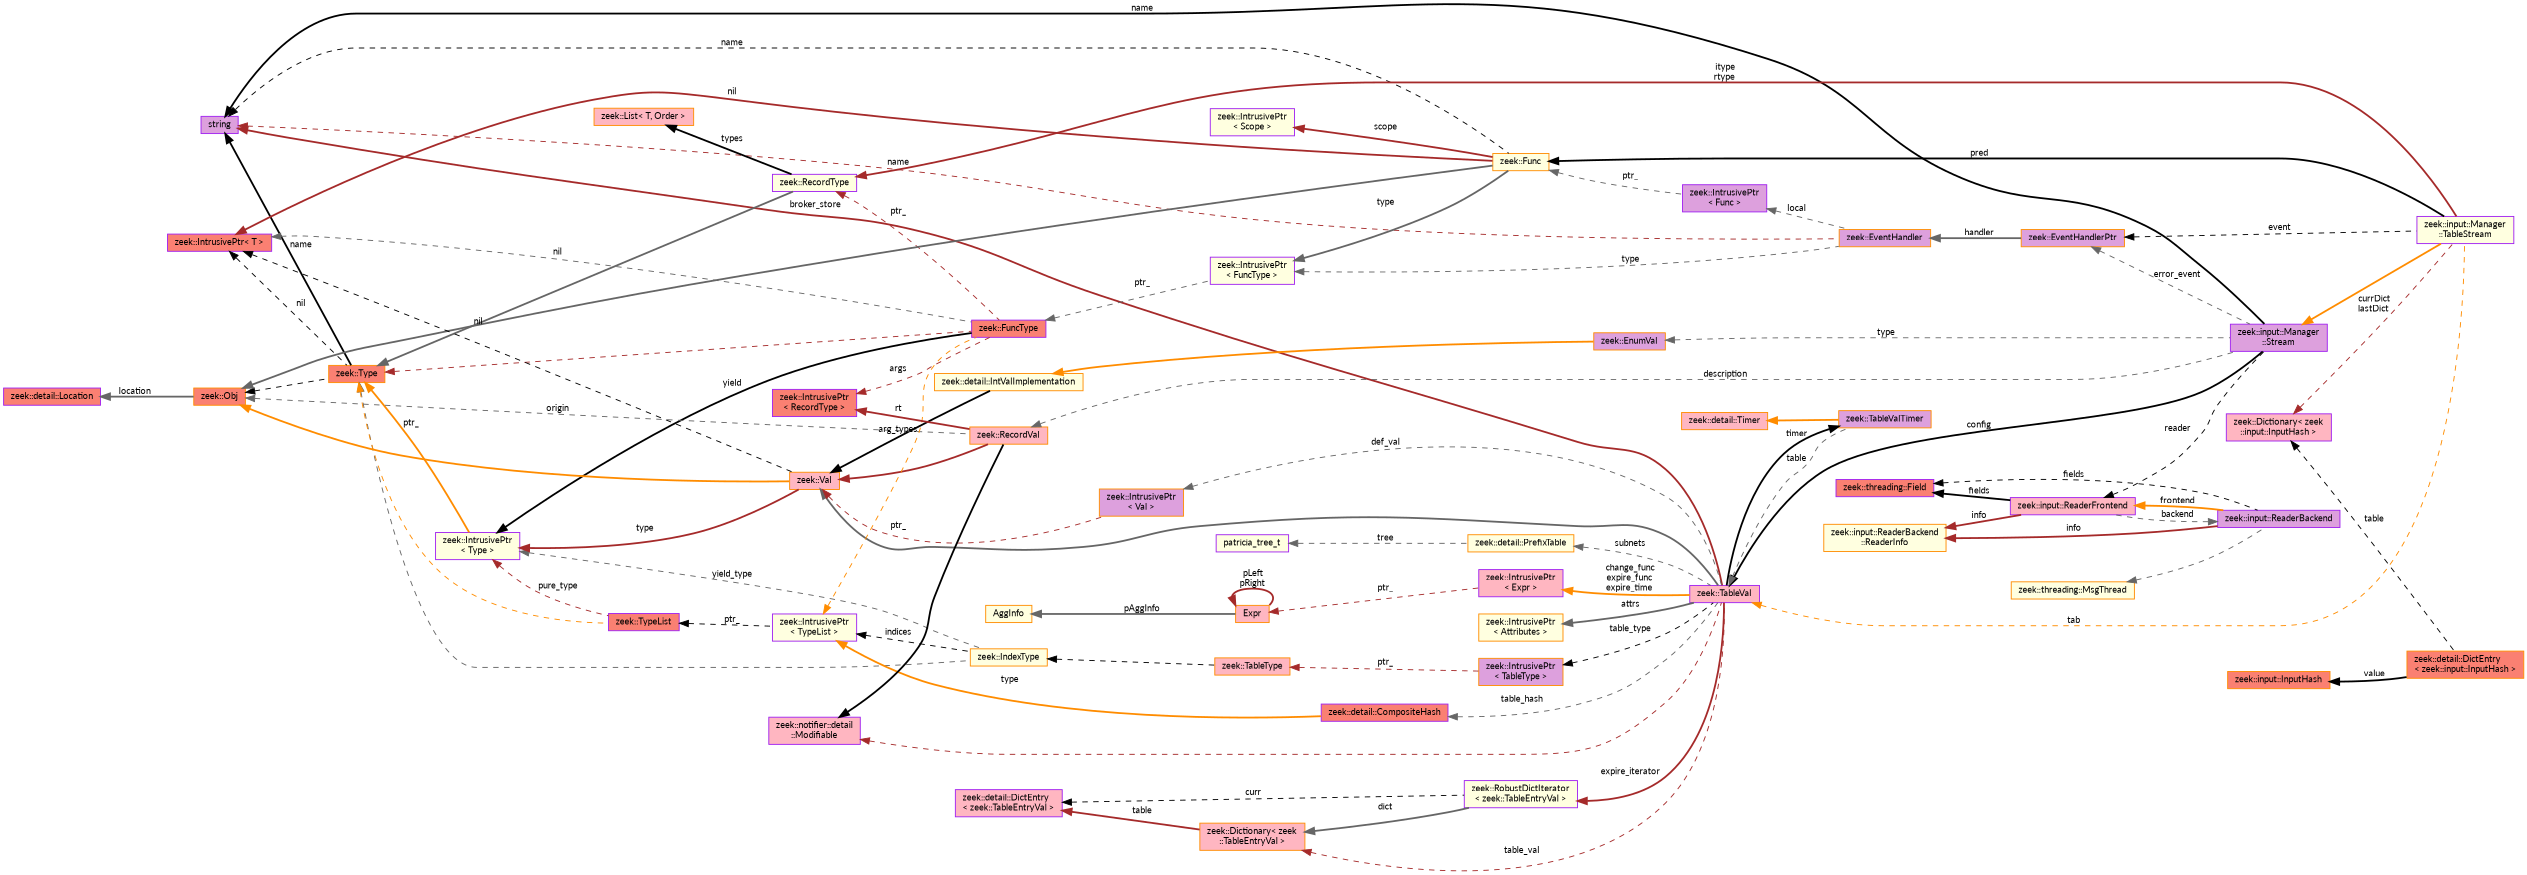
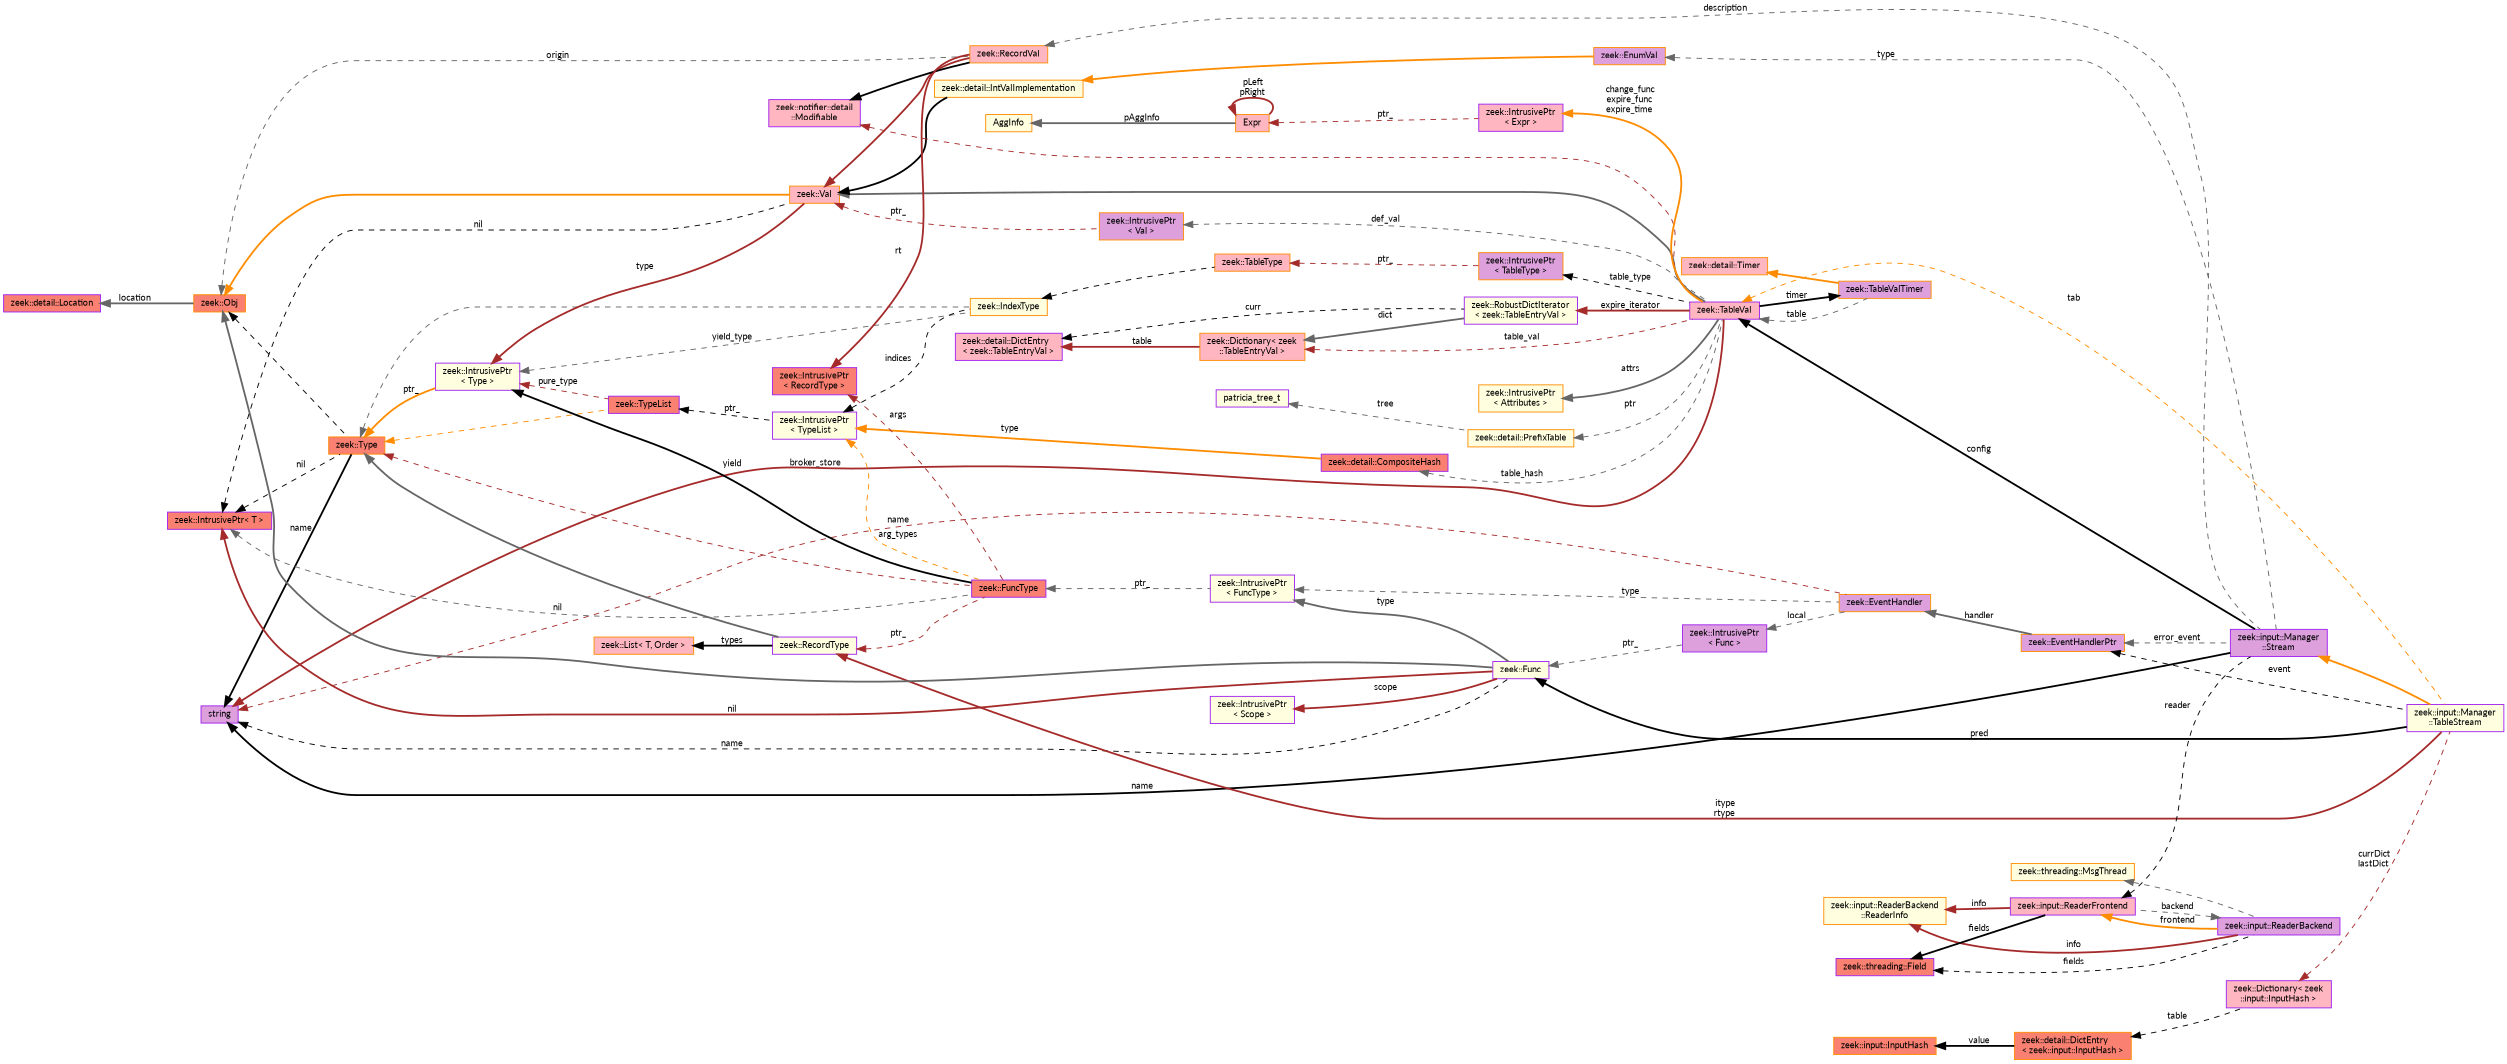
(1521, 162) -> (1521, 670)
(1630, 544) -> (1630, 404)
(2377, 549) -> (2192, 1024)
